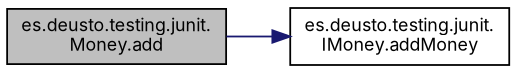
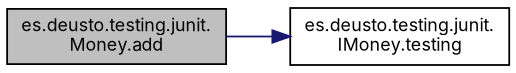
(400, 37) -> (400, 37)
